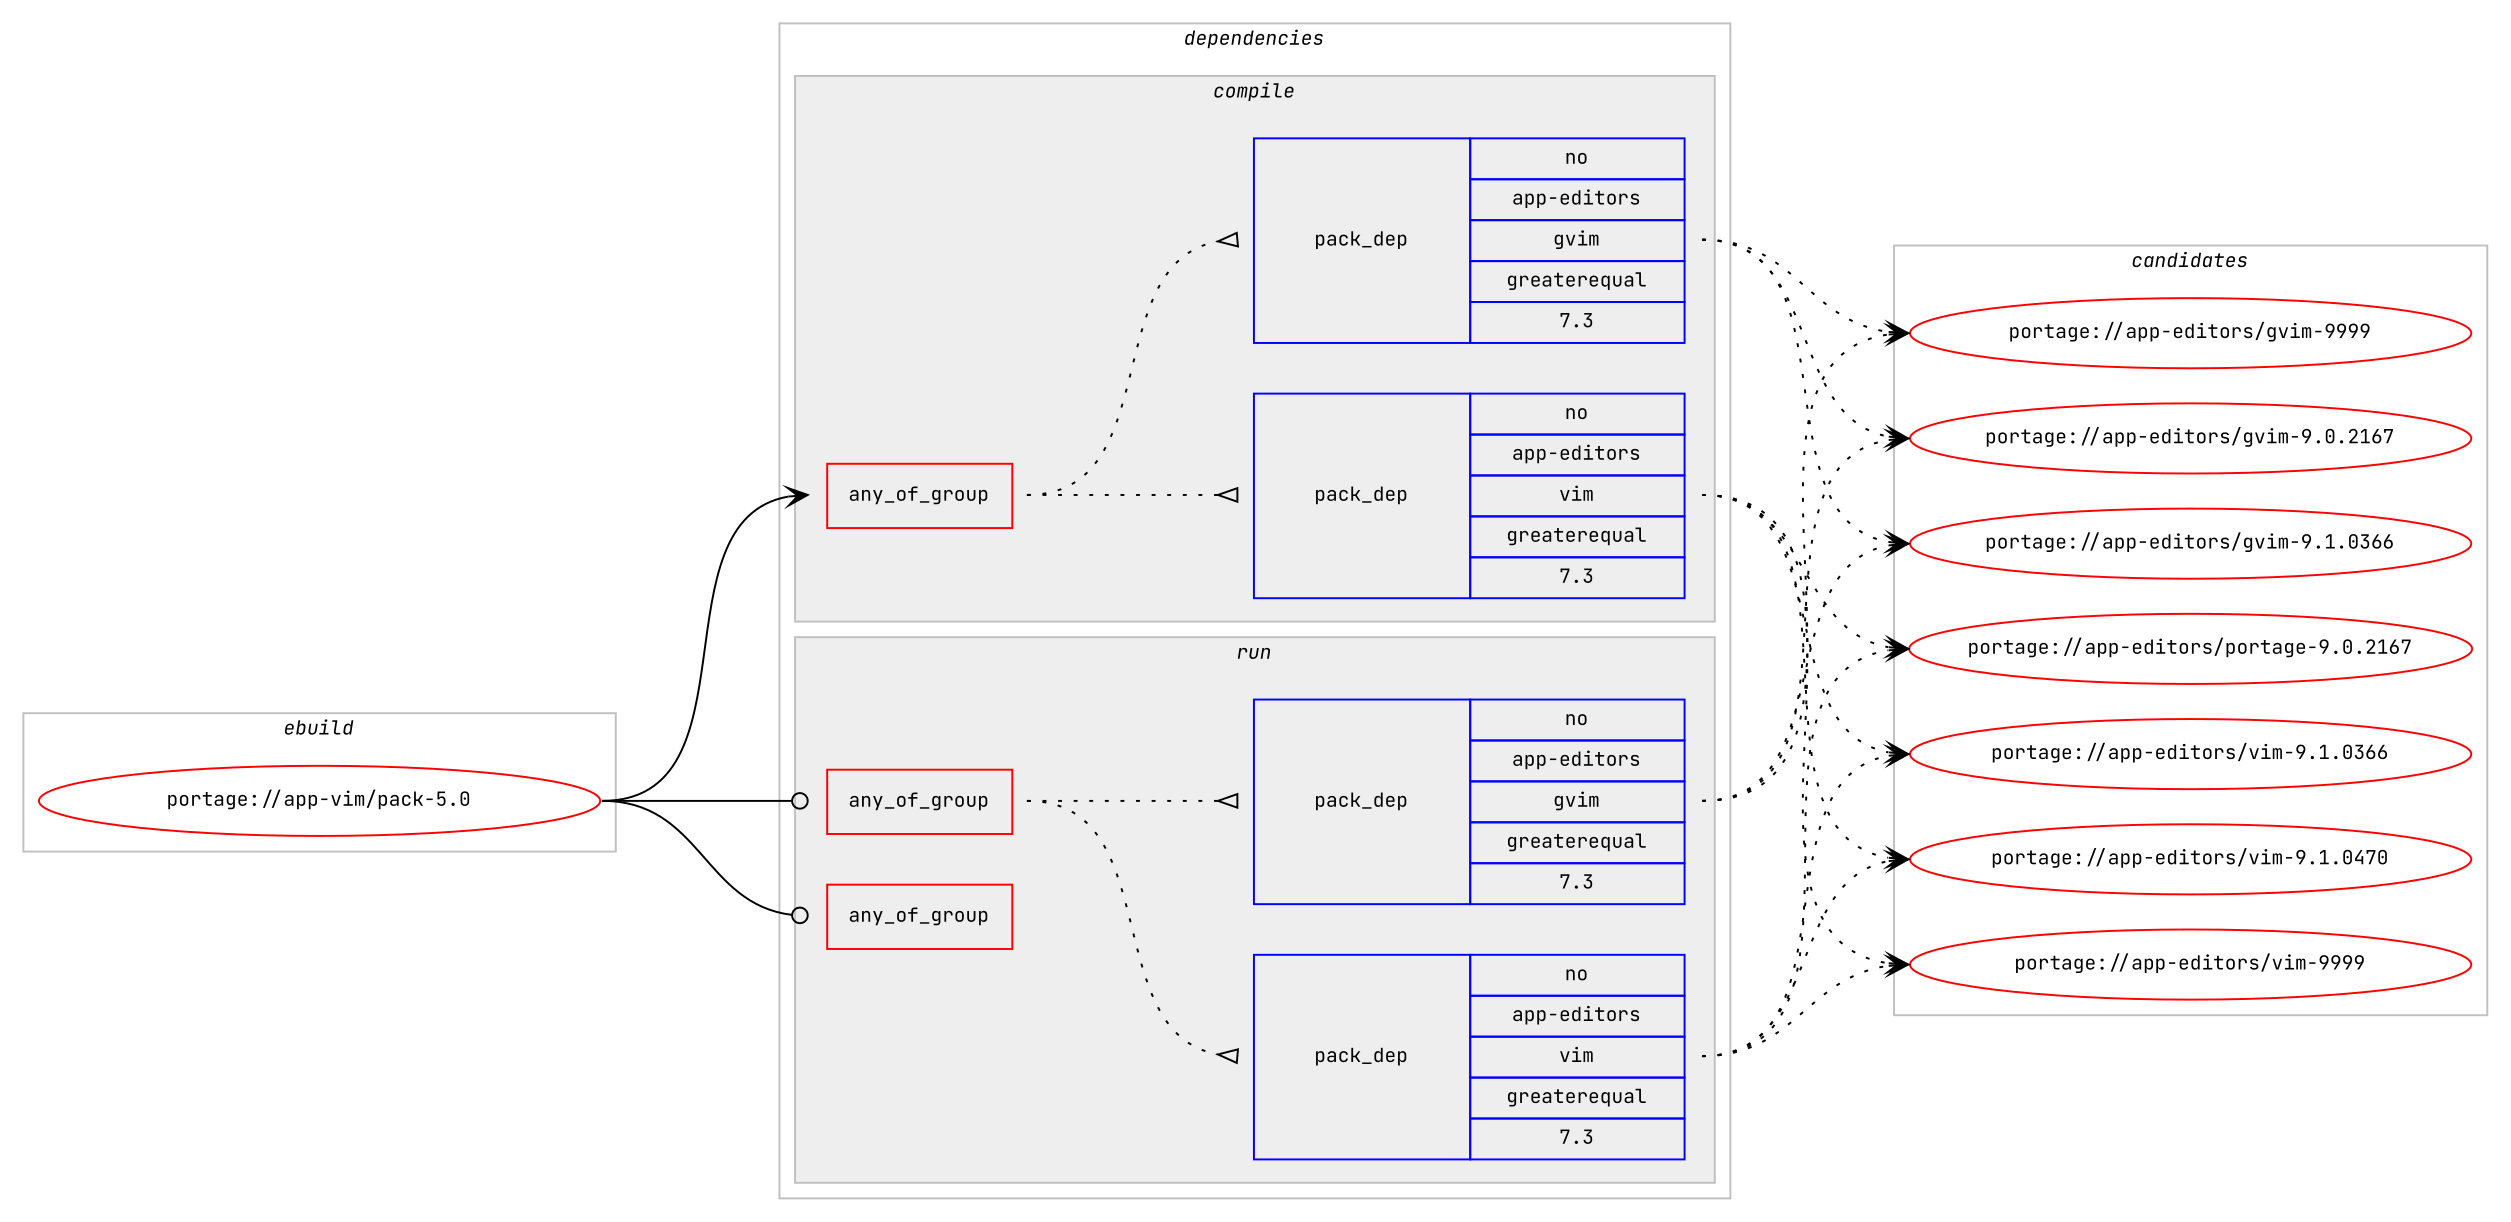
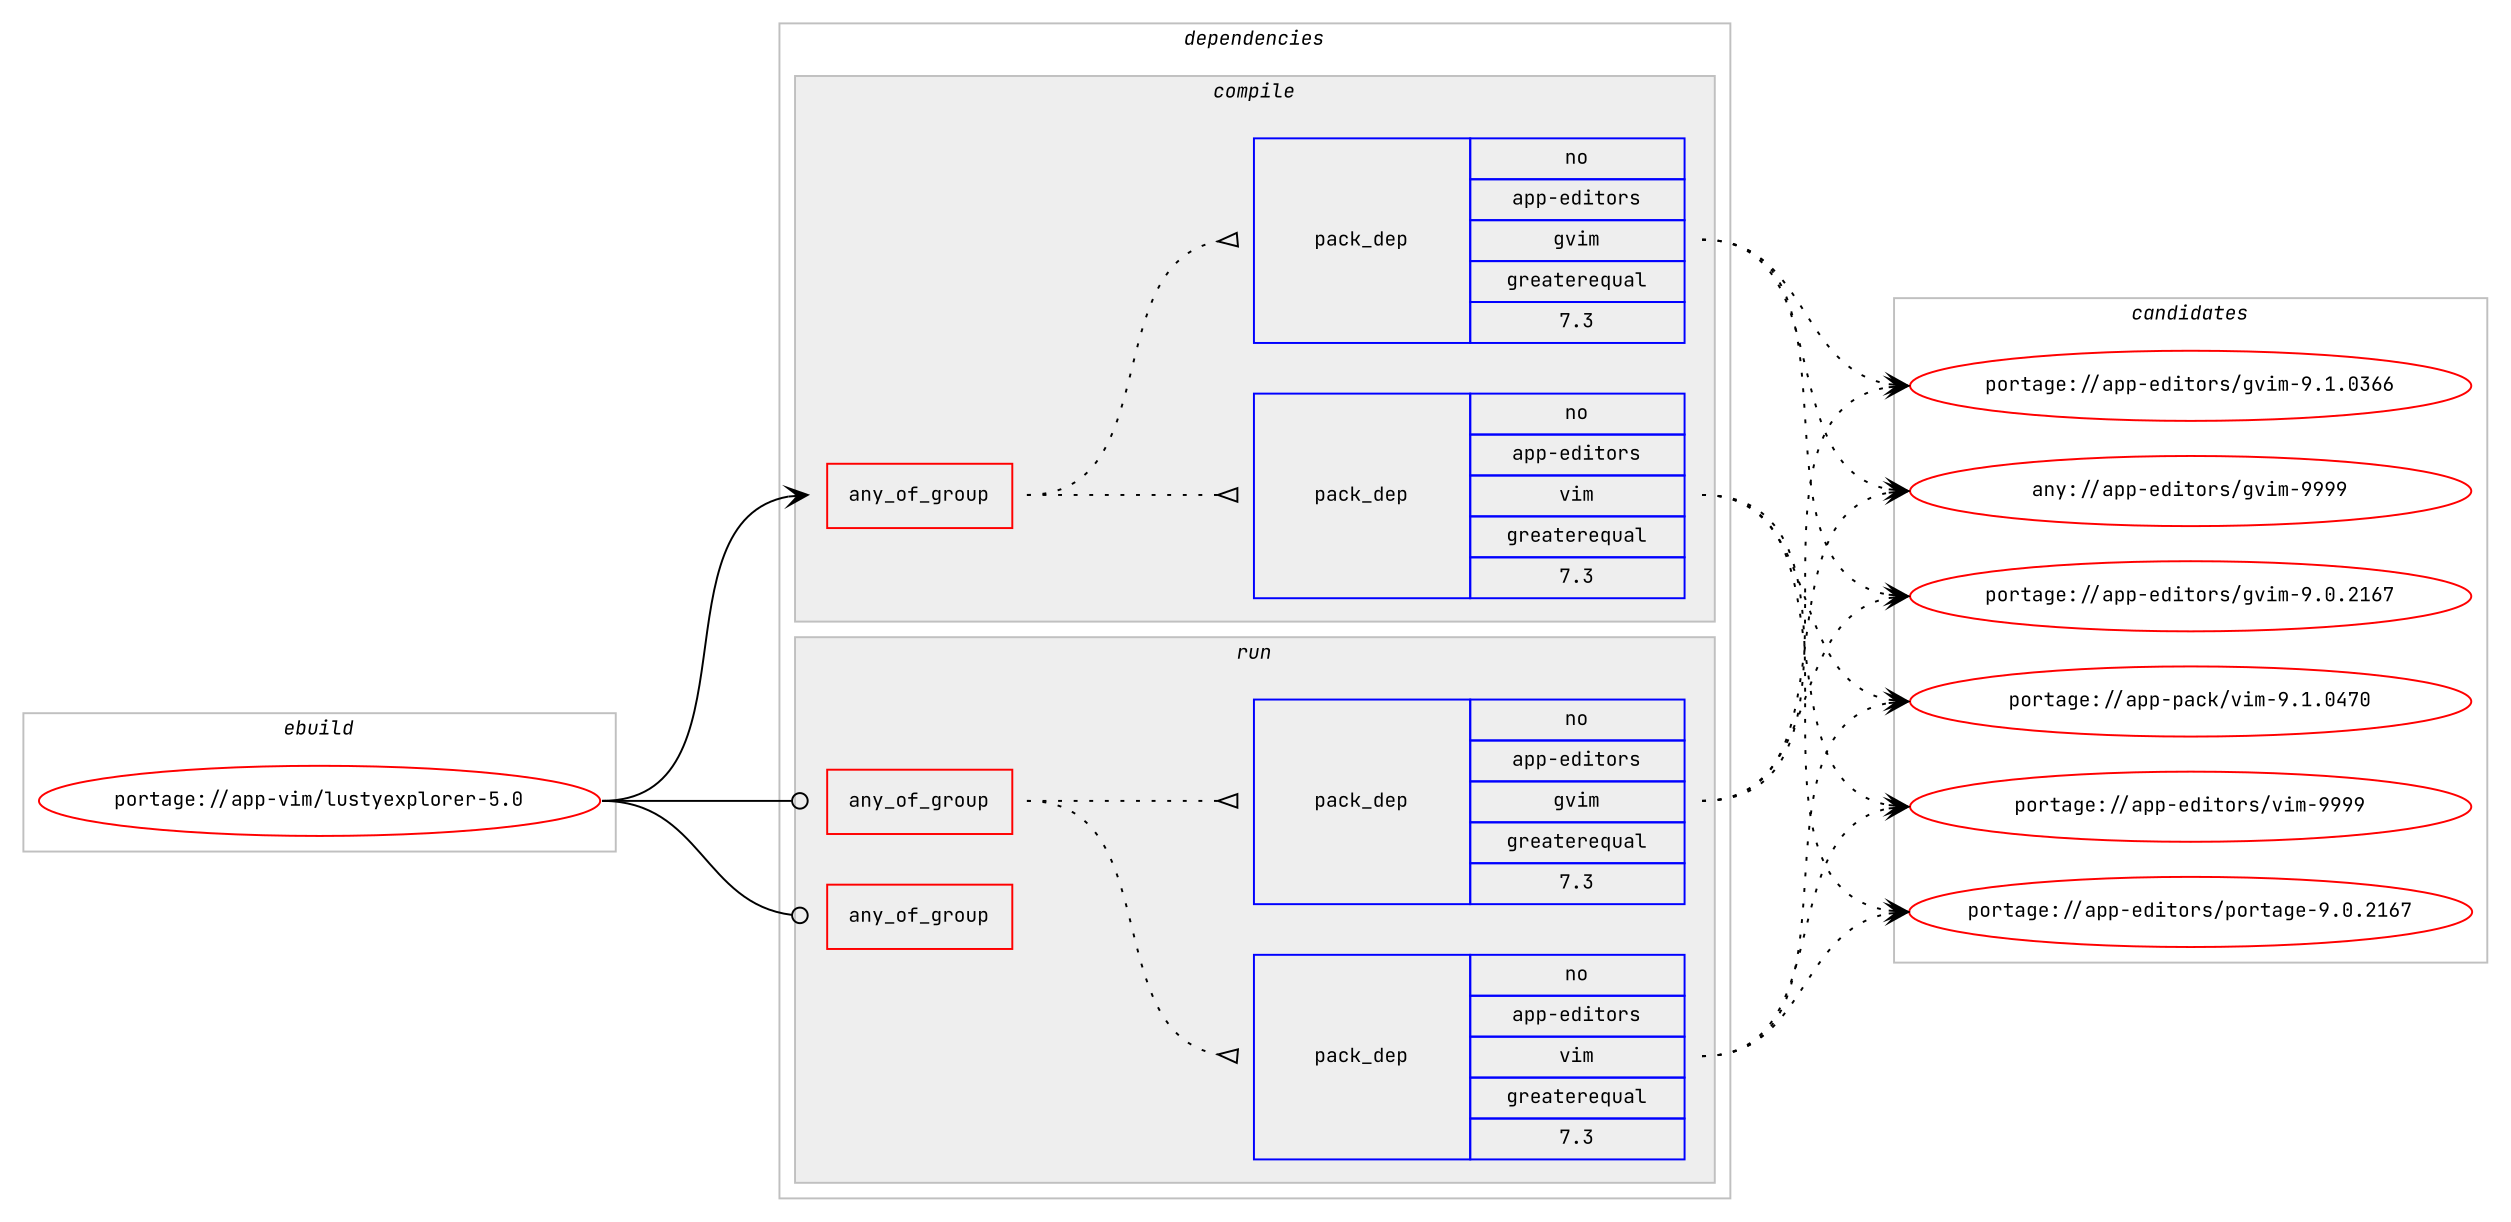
(2191, 333) -> (2191, 491)
(2191, 754) -> none
(320, 801) -> (320, 801)
(2191, 859) -> (2191, 702)
